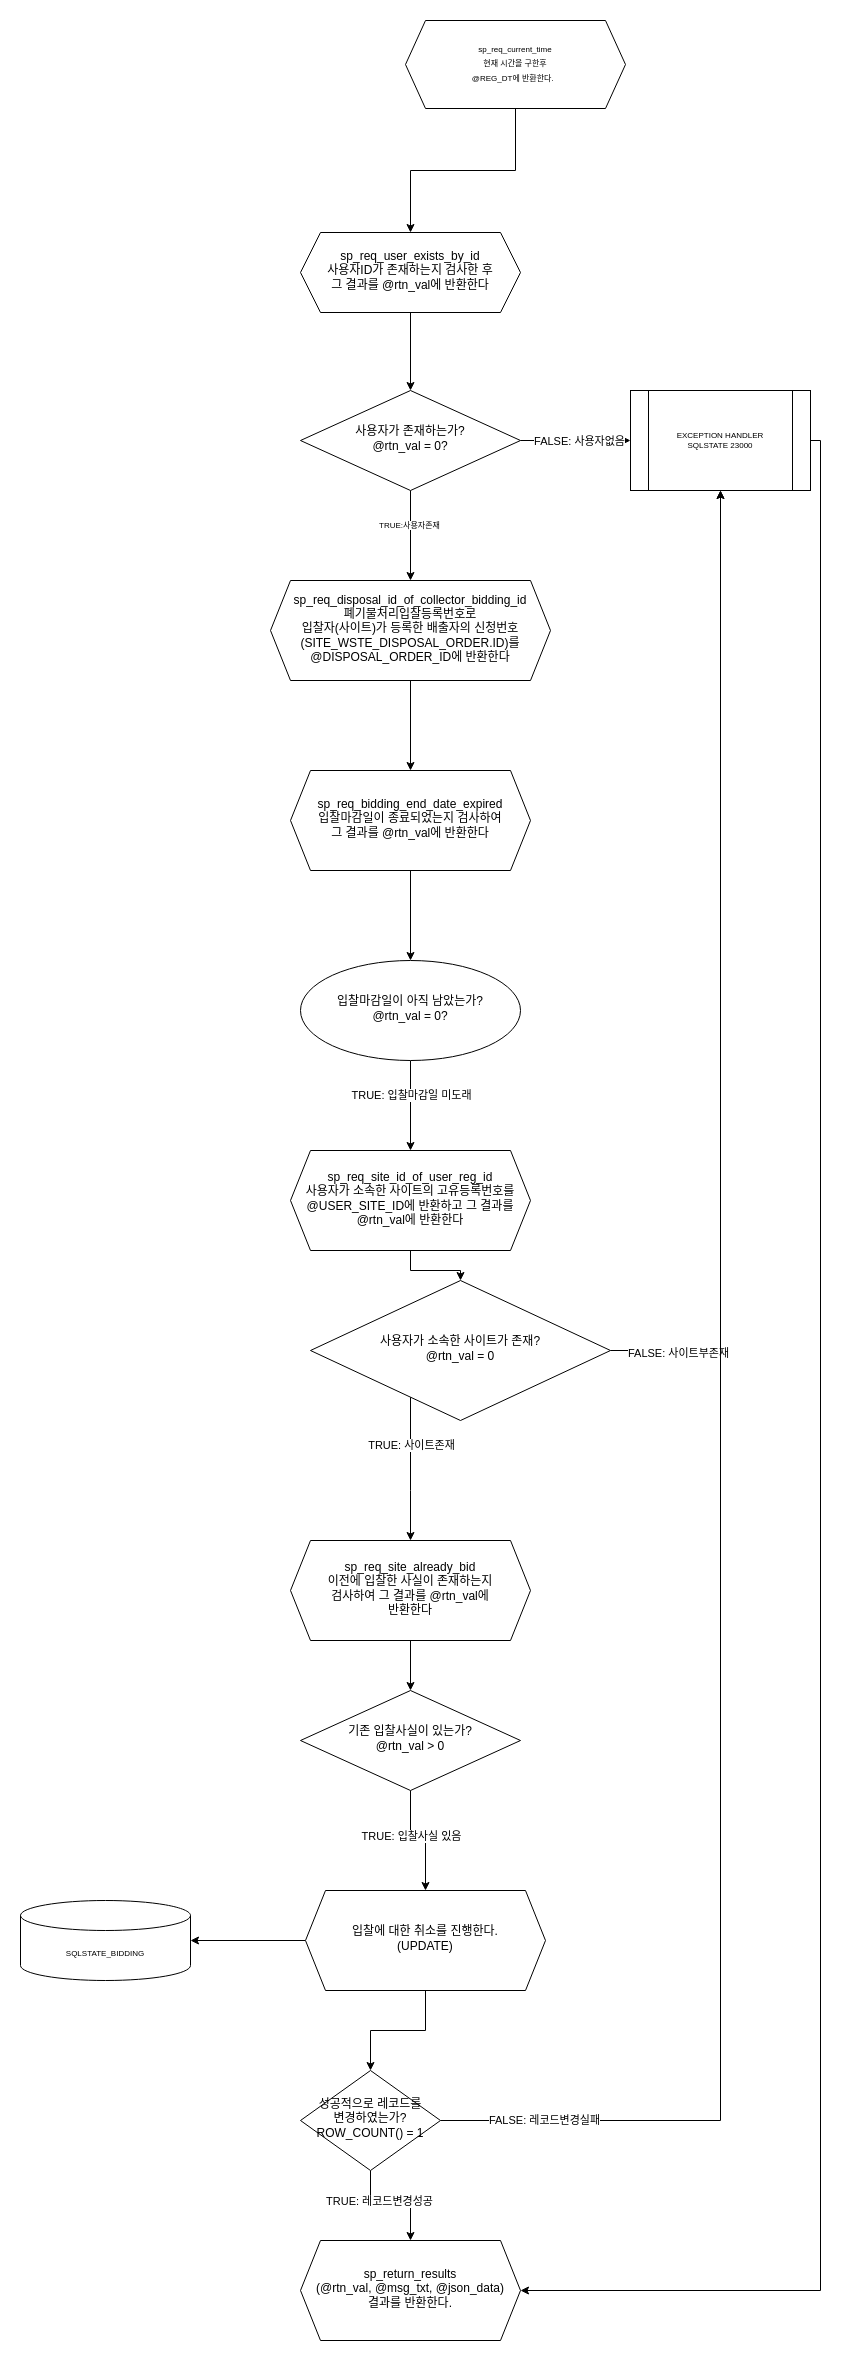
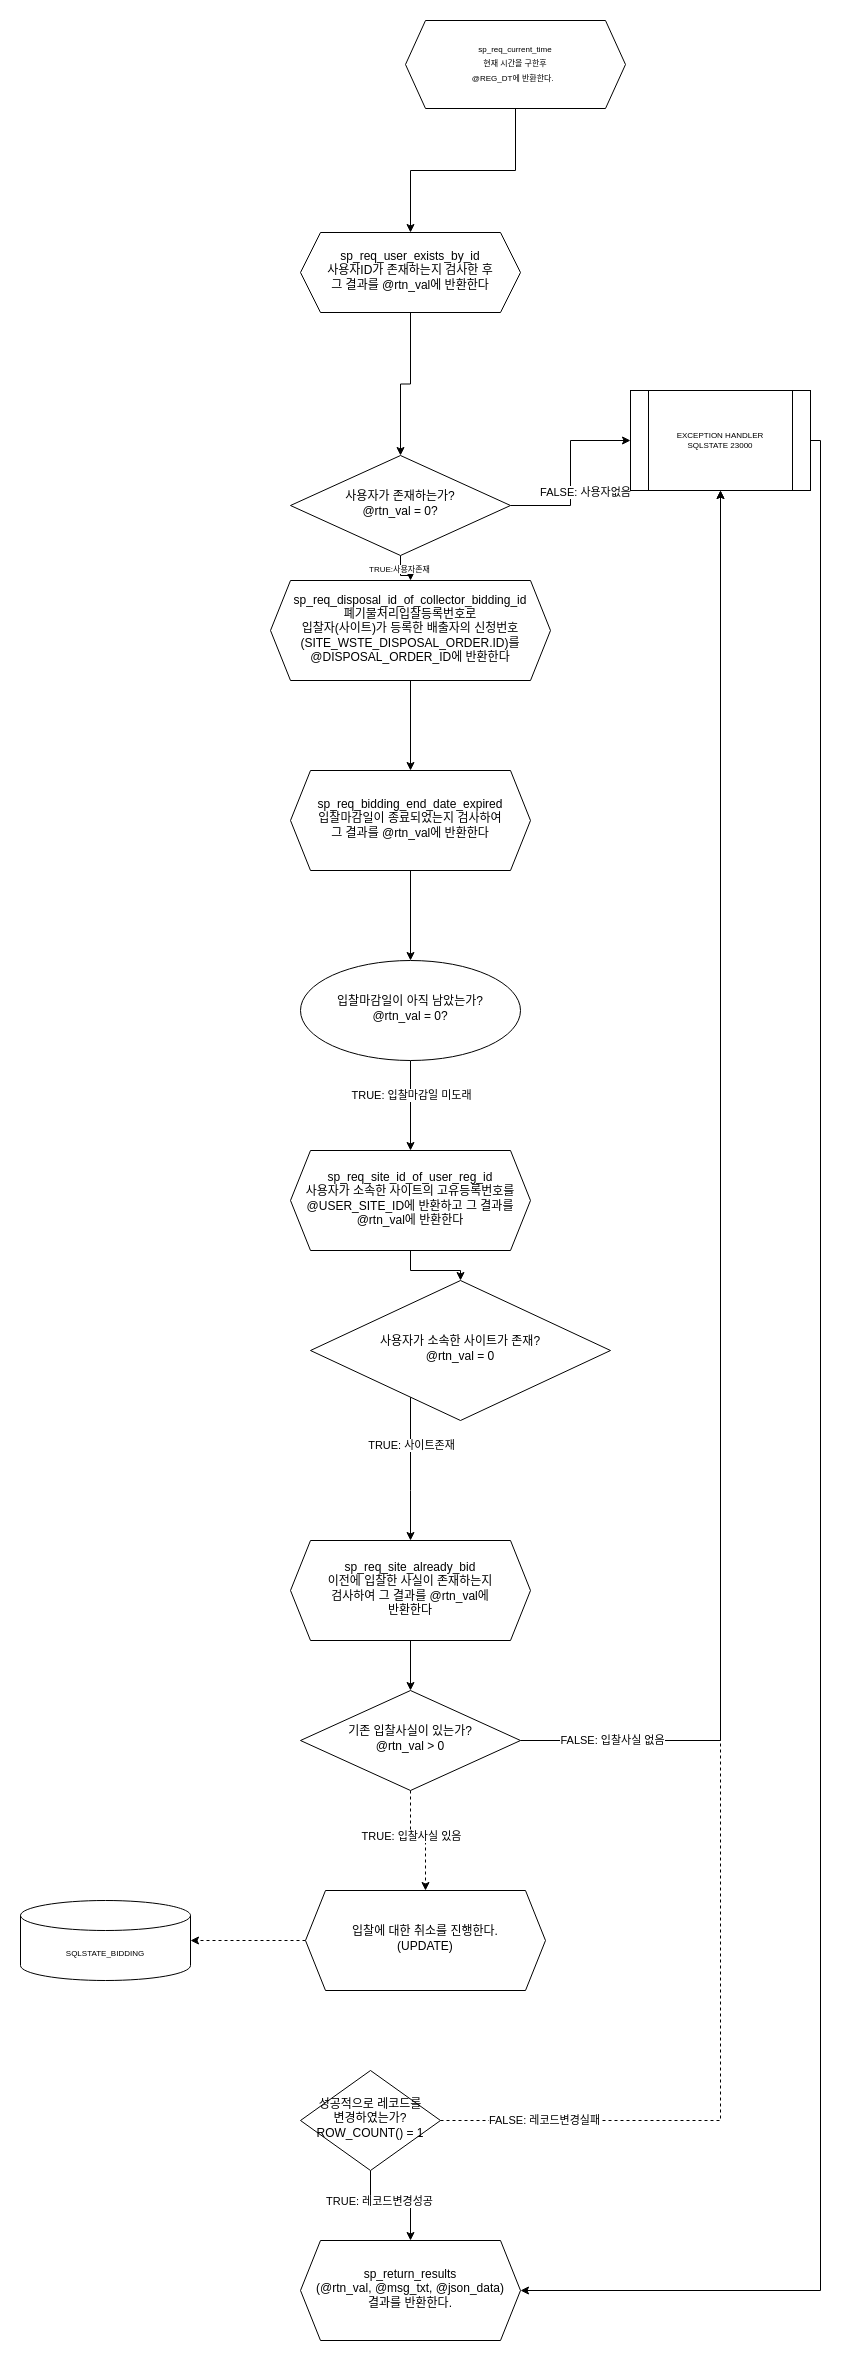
(411, 441) -> (401, 506)
(665, 1351) -> none
none -> (620, 1741)
(426, 1863) -> (426, 1863)
(251, 1941) -> (251, 1941)
(721, 1993) -> (721, 1993)
(402, 2031) -> none
